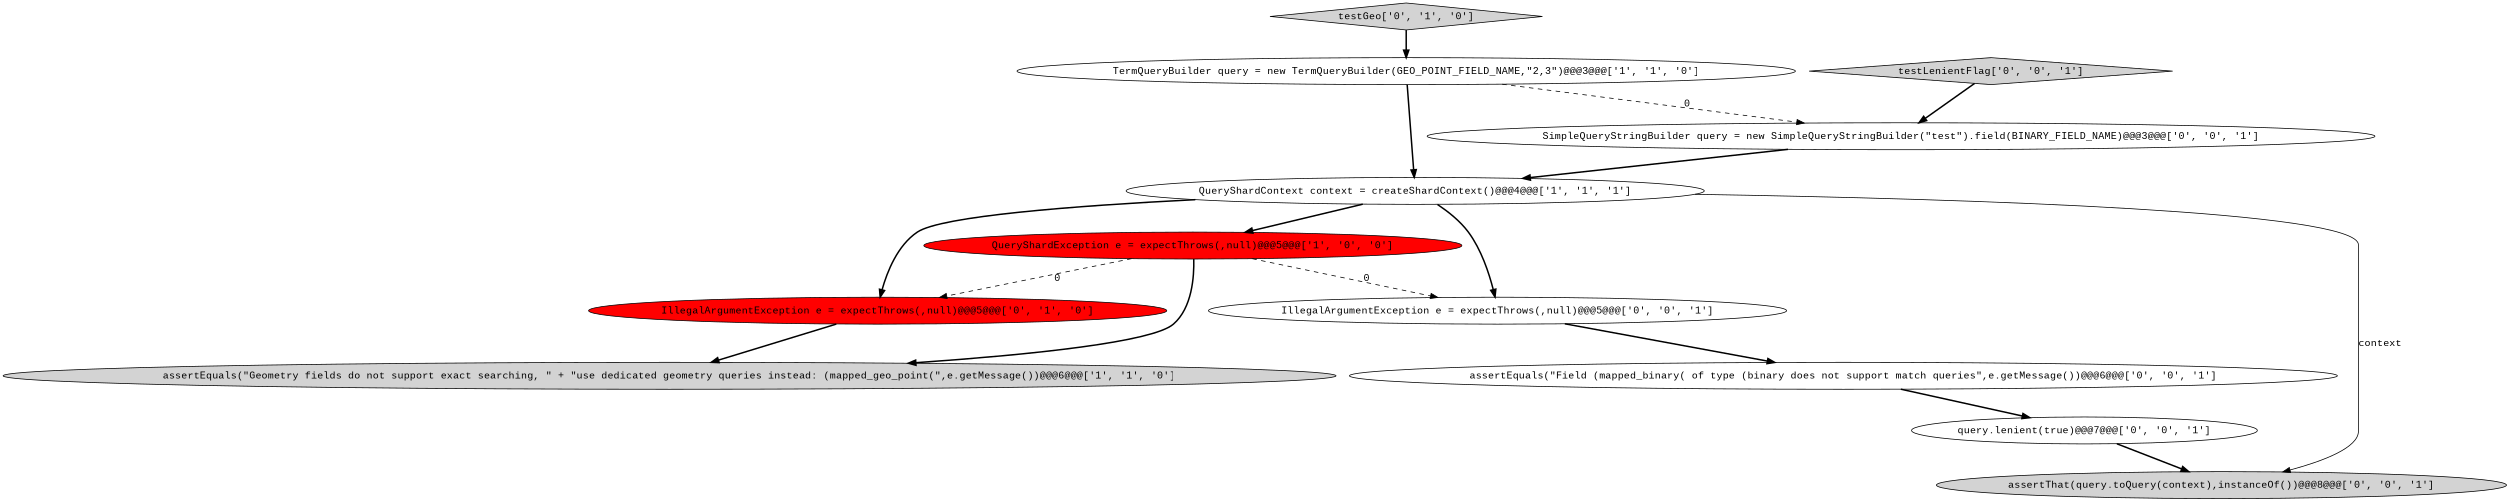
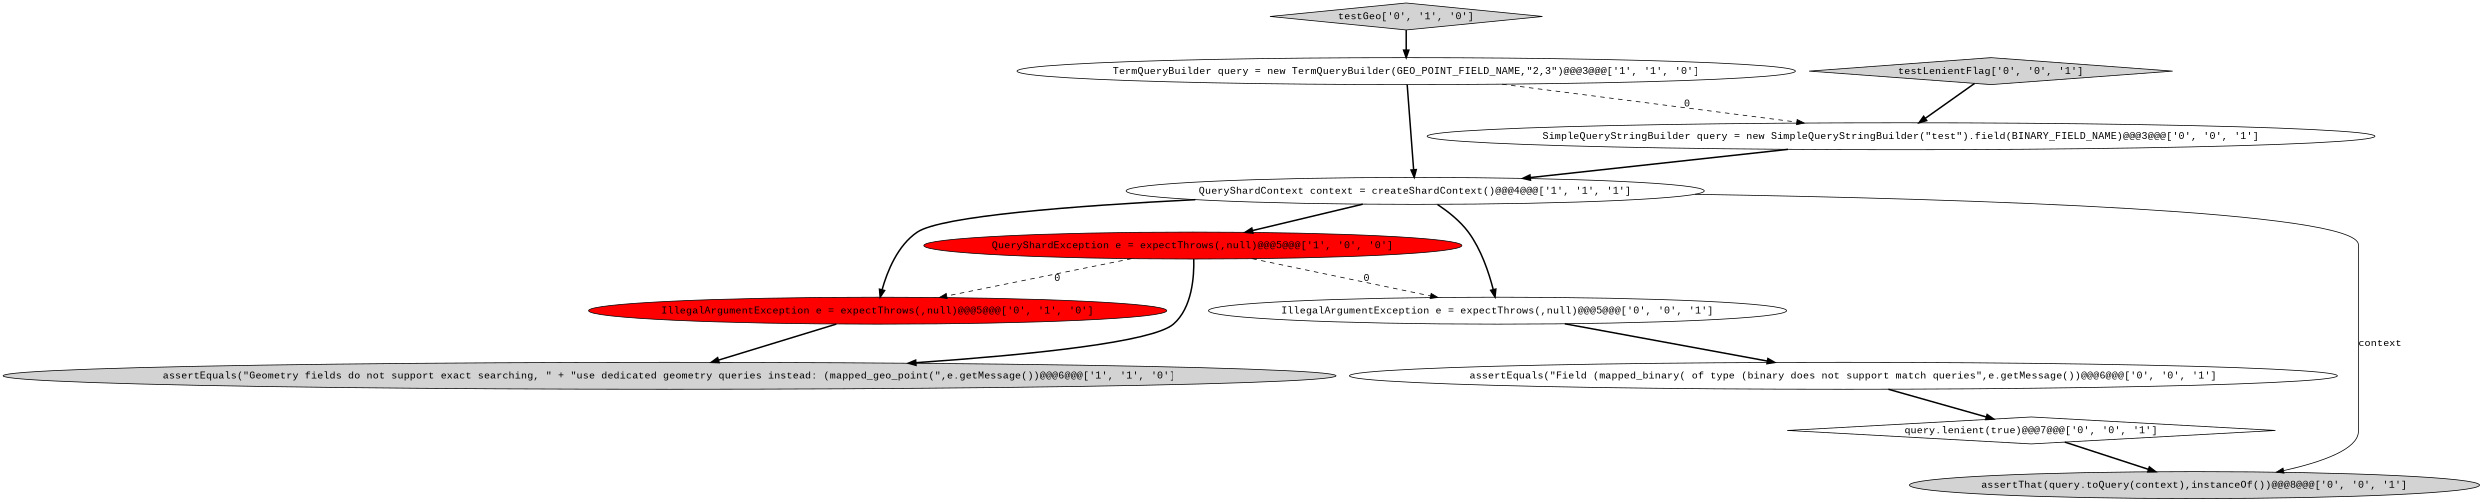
(2084, 430) -> (2031, 430)
